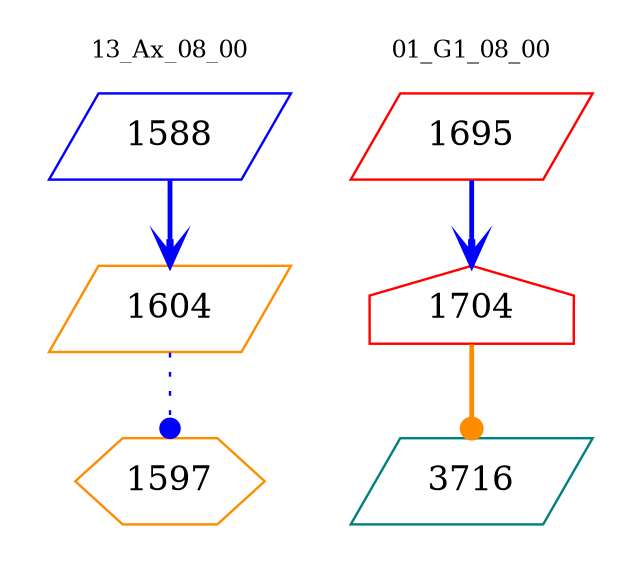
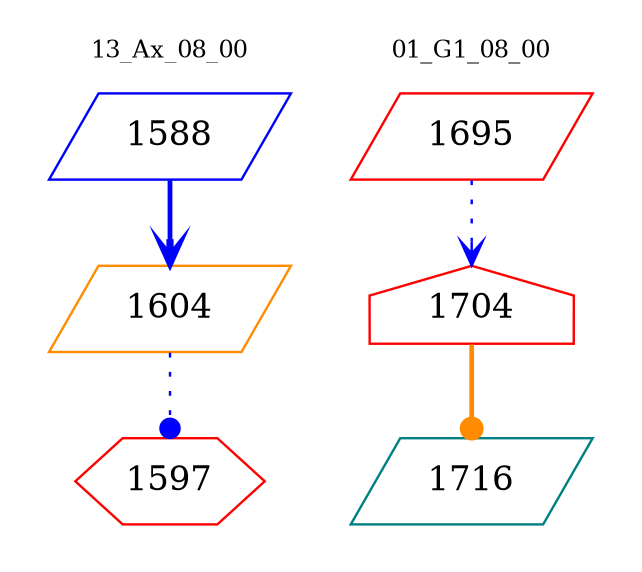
(472, 211) -> (472, 211)
(170, 481) -> (170, 481)
(472, 481) -> (472, 481)
